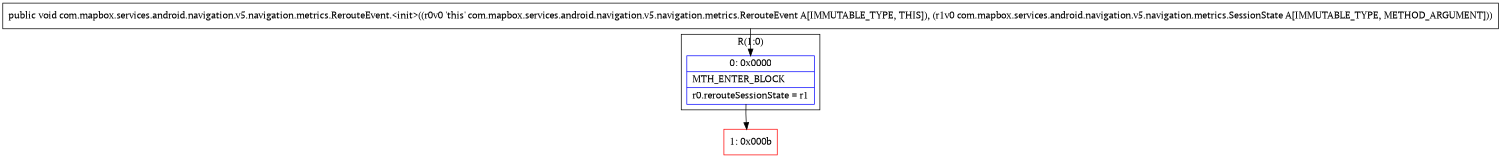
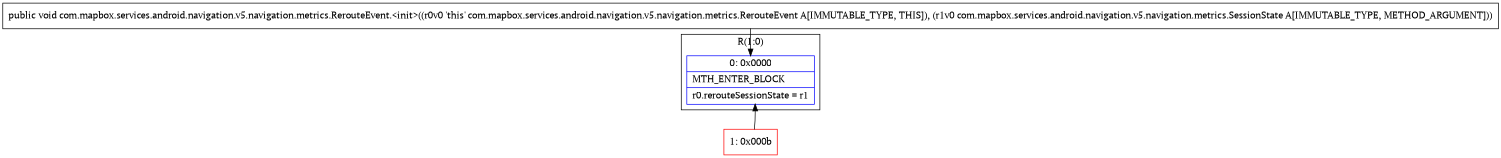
(746, 114) -> (755, 120)
